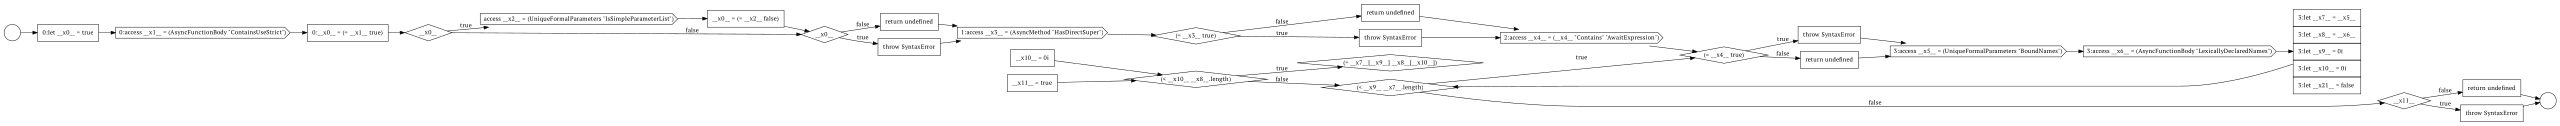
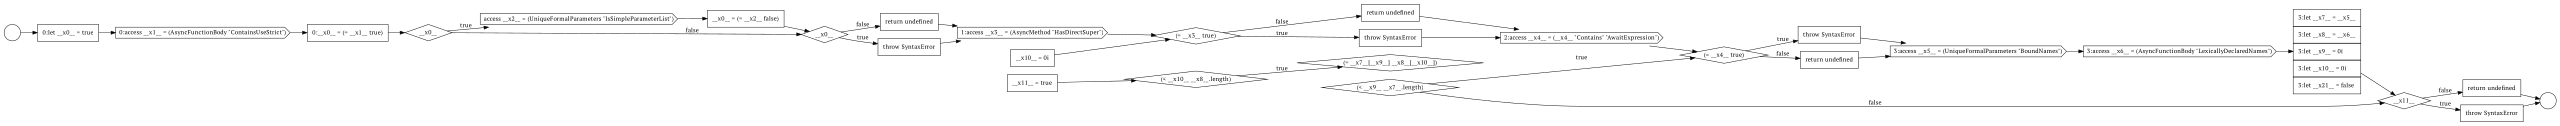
(1106, 67) -> (1110, 47)
(1292, 83) -> none
(1877, 86) -> (2376, 83)
